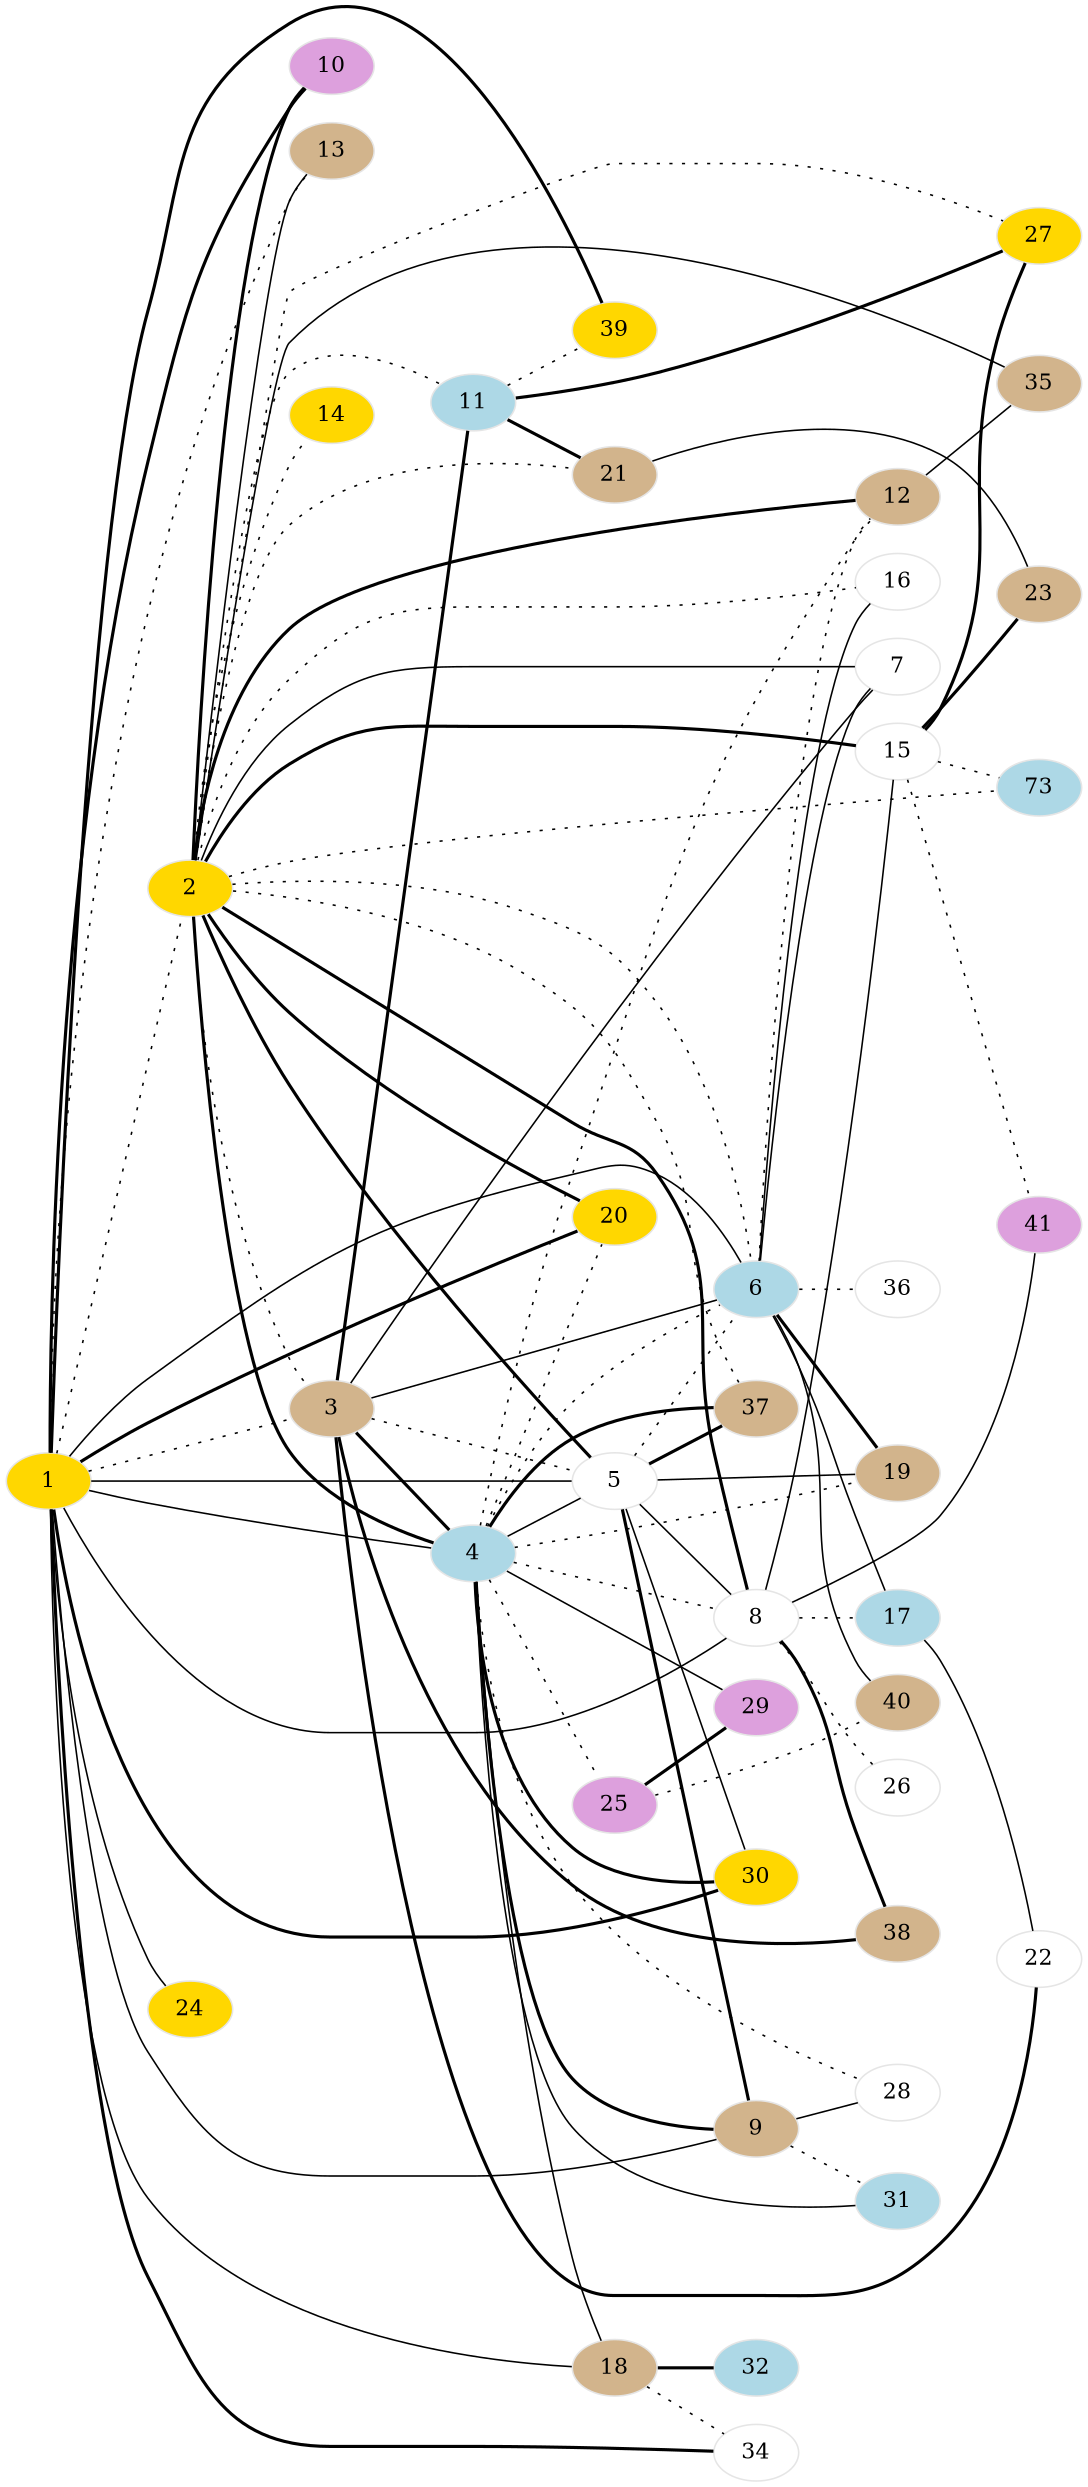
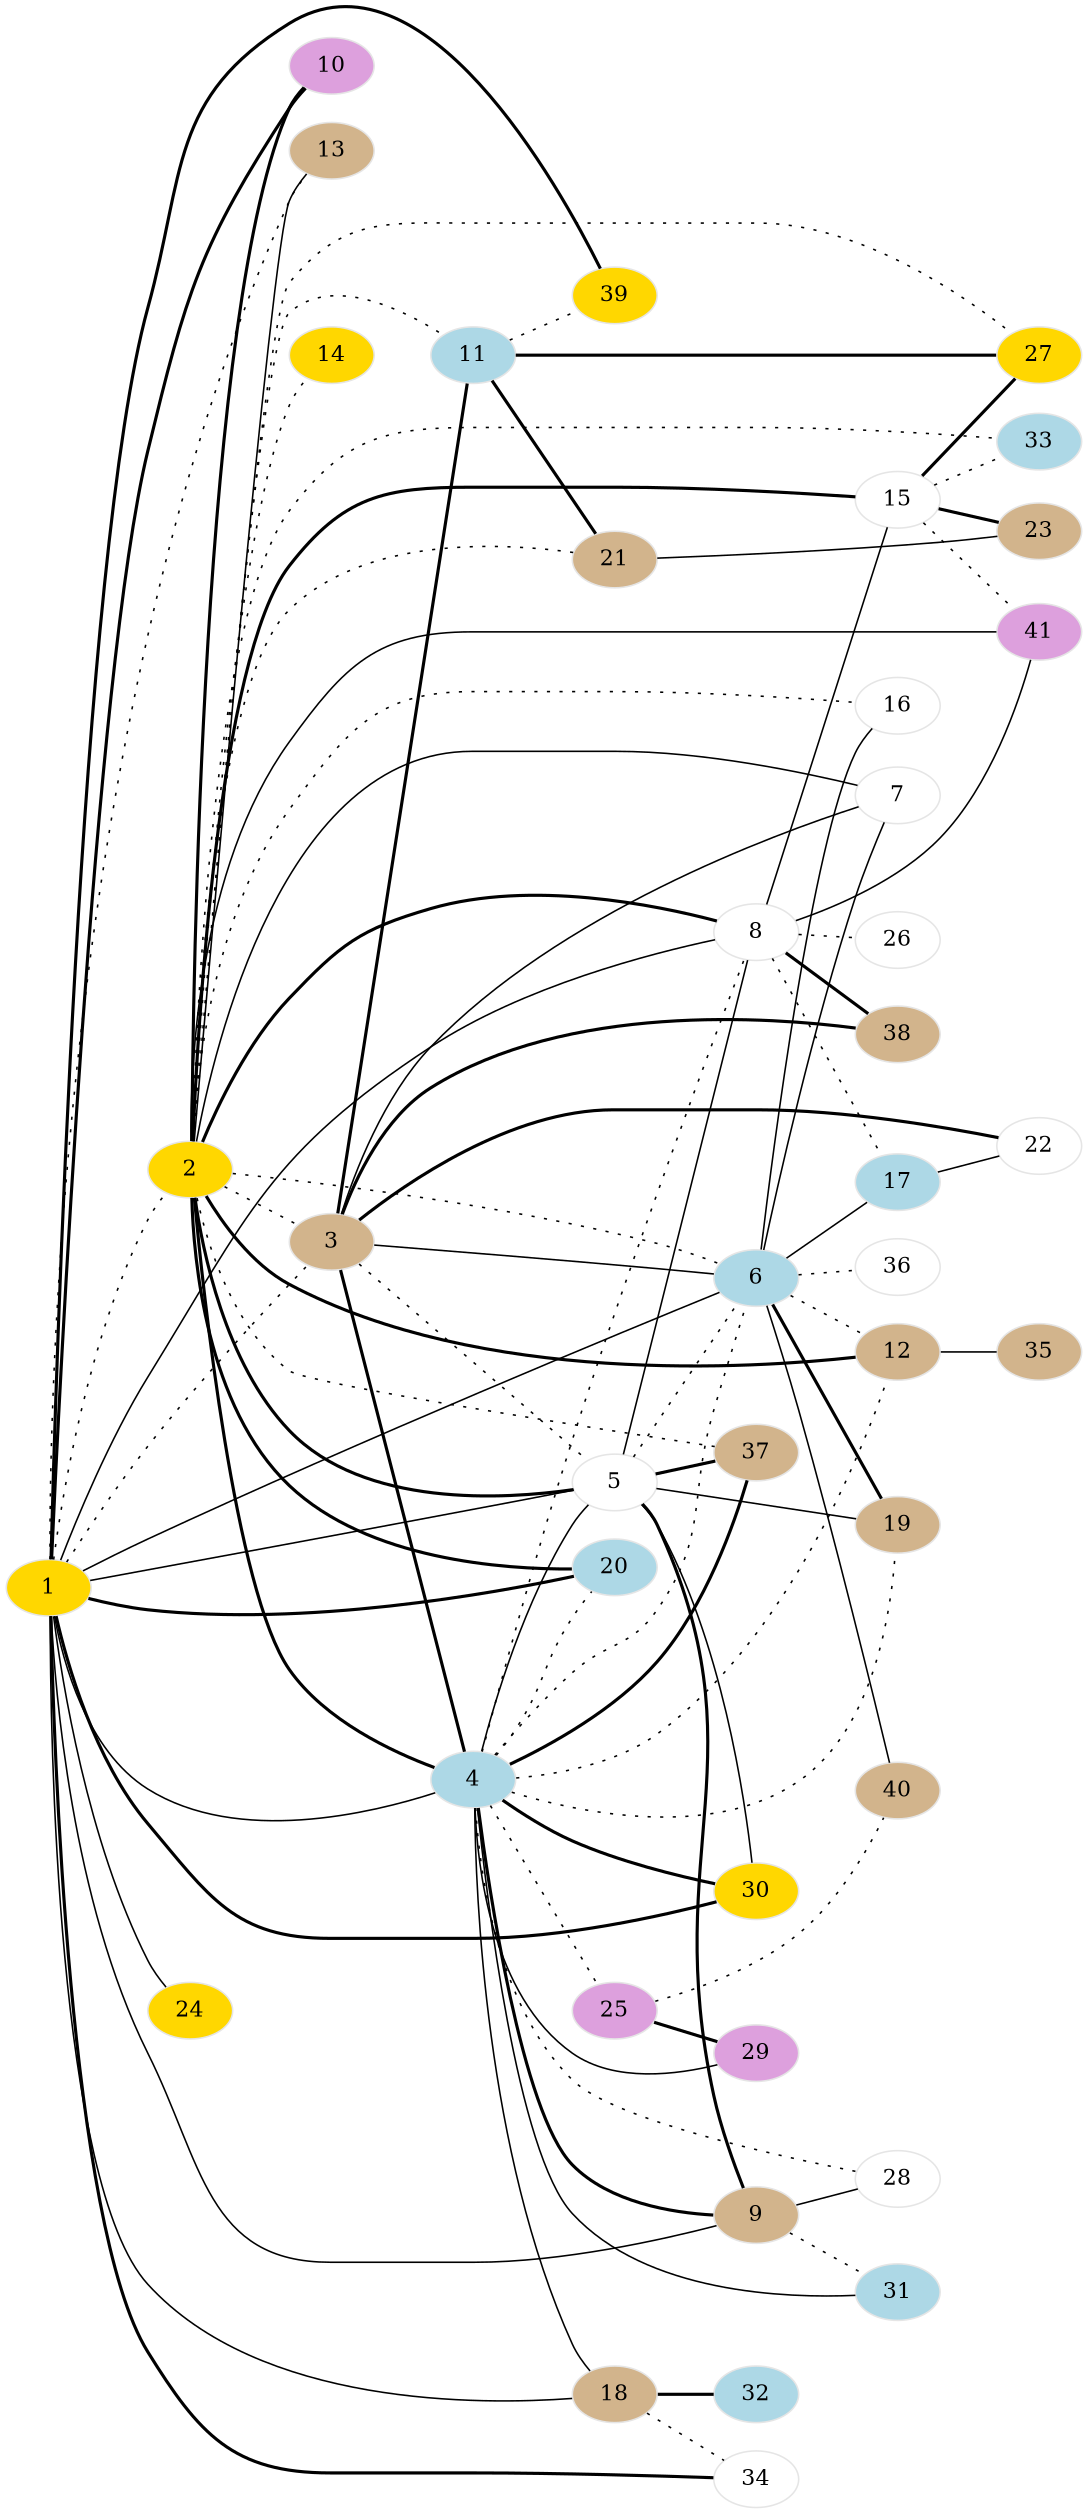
(386, 279) -> (414, 638)
(1039, 788) -> (1039, 442)
(615, 1217) -> (615, 1567)
